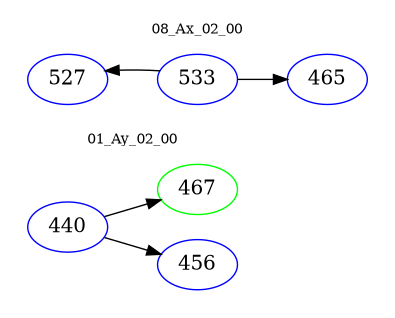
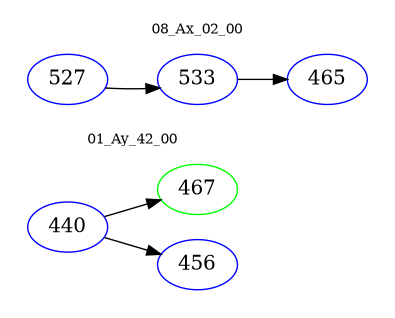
(140, 70) -> (125, 89)
(133, 140) -> (133, 140)
